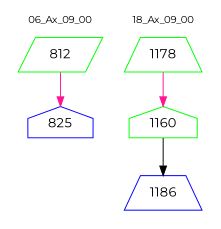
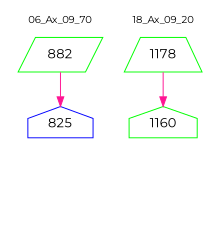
(60, 21) -> (60, 21)
(163, 21) -> (163, 21)
(60, 55) -> (60, 55)
(163, 193) -> none
